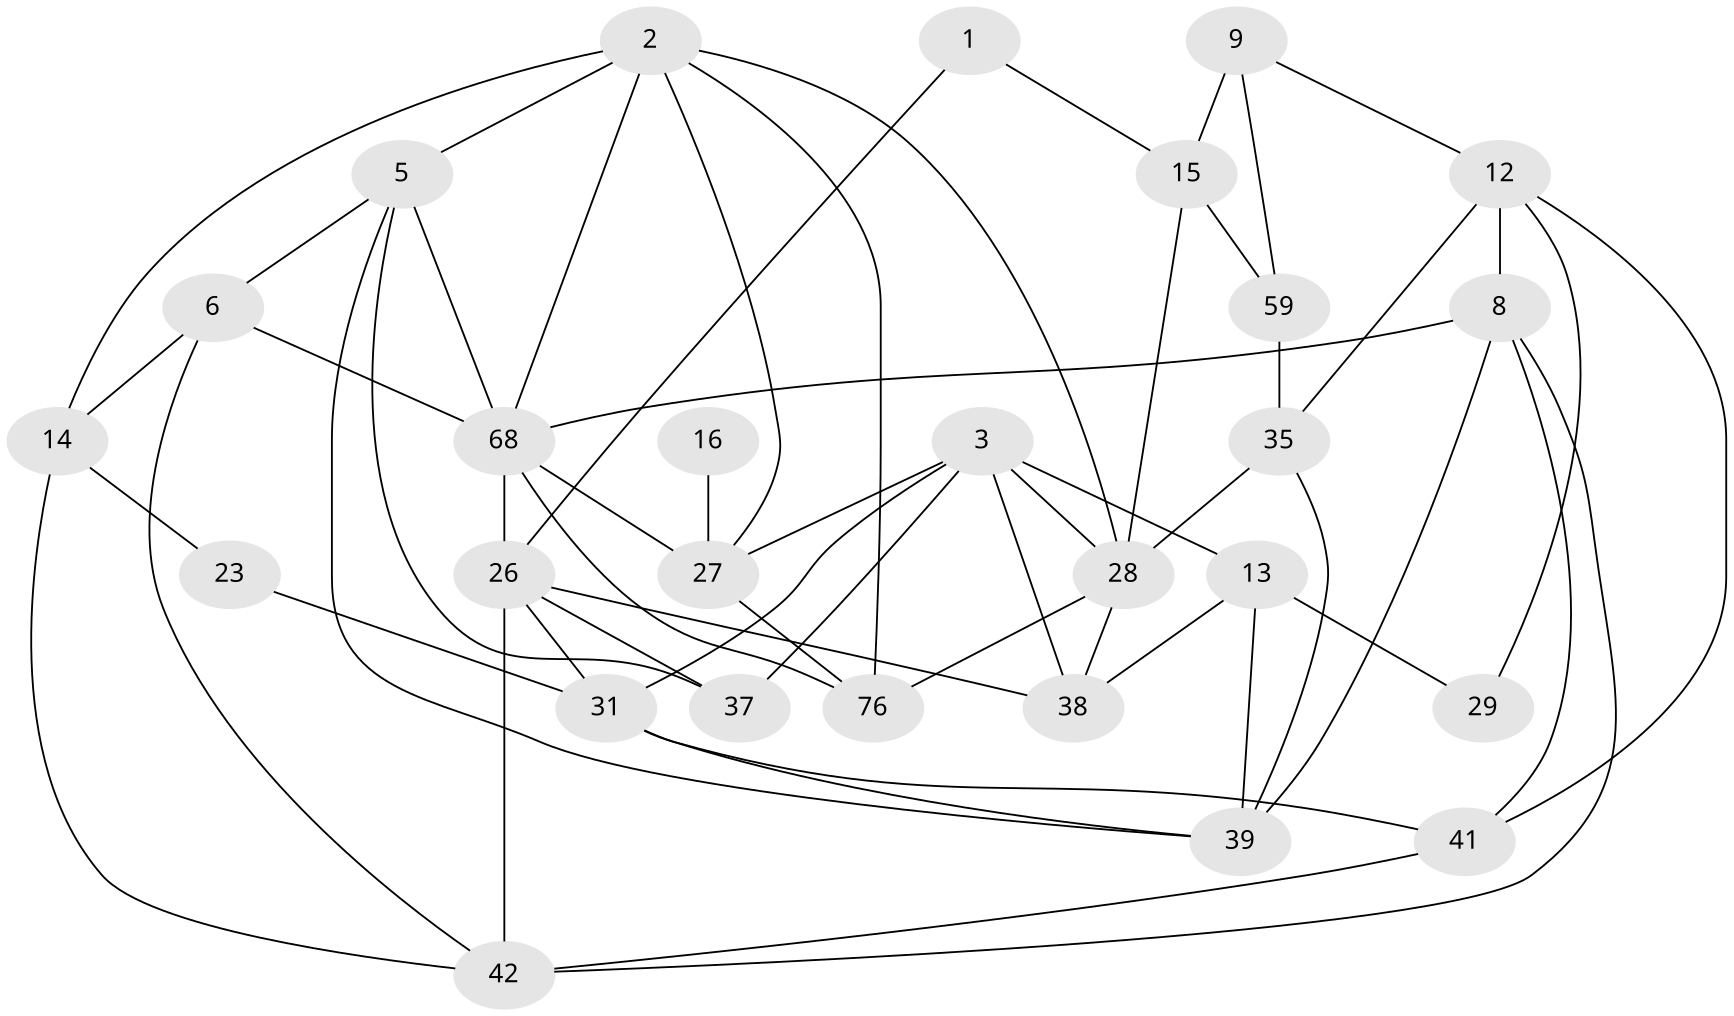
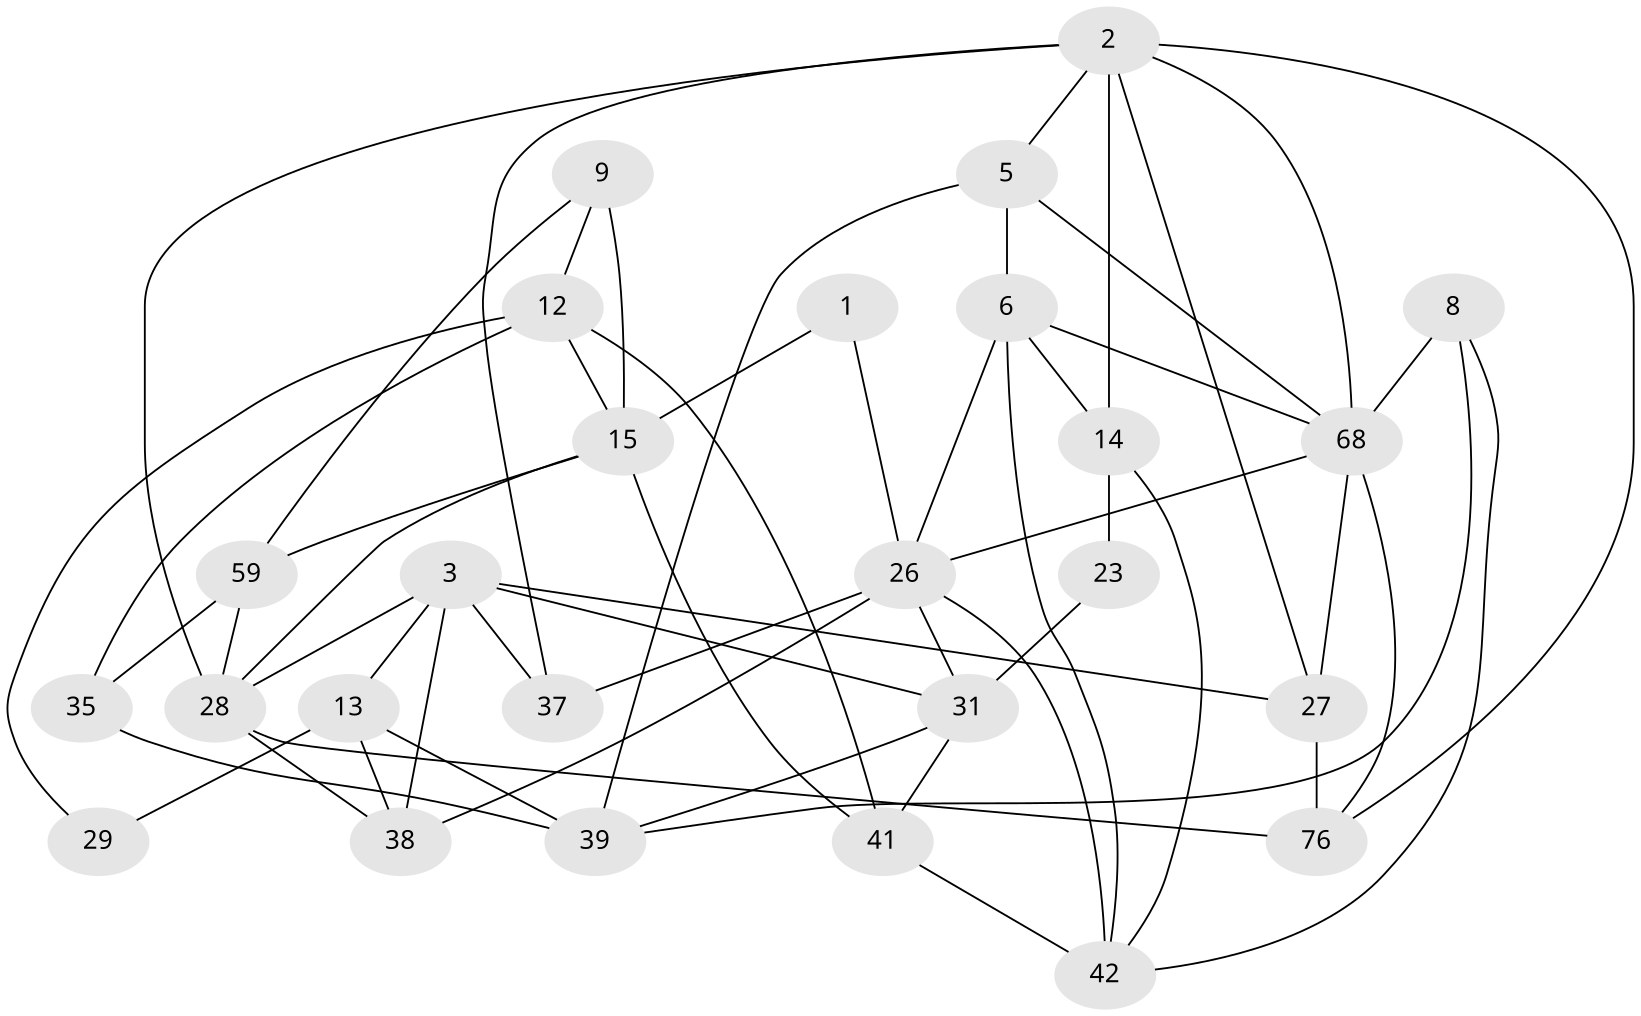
(1500, 241) -> (588, 375)
(708, 441) -> none
none -> (956, 441)
(1201, 508) -> (231, 641)
(404, 551) -> (529, 147)
(1570, 584) -> (718, 661)
